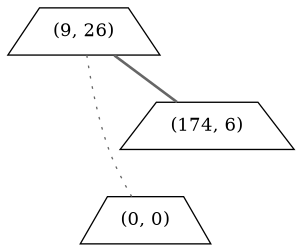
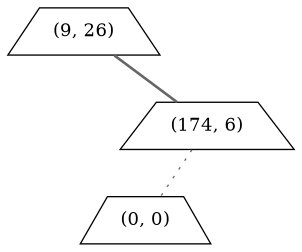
(102, 128) -> (176, 173)
